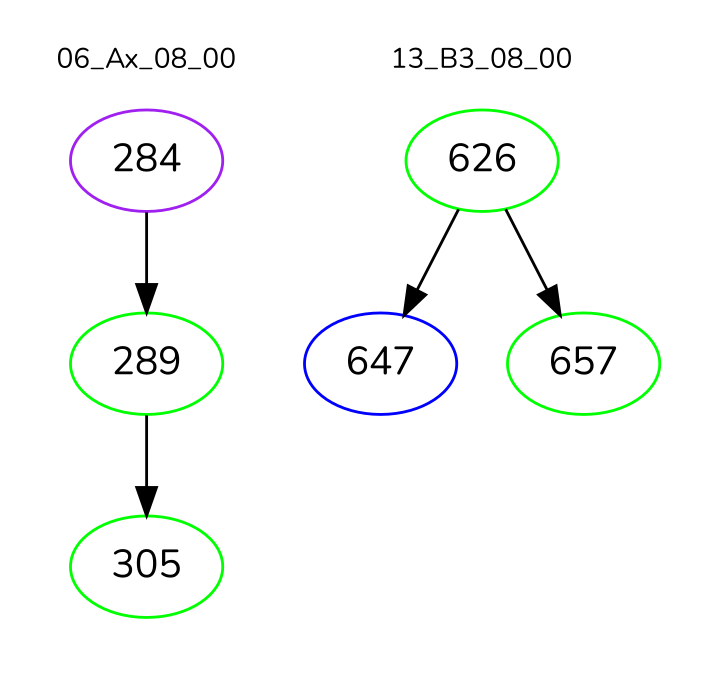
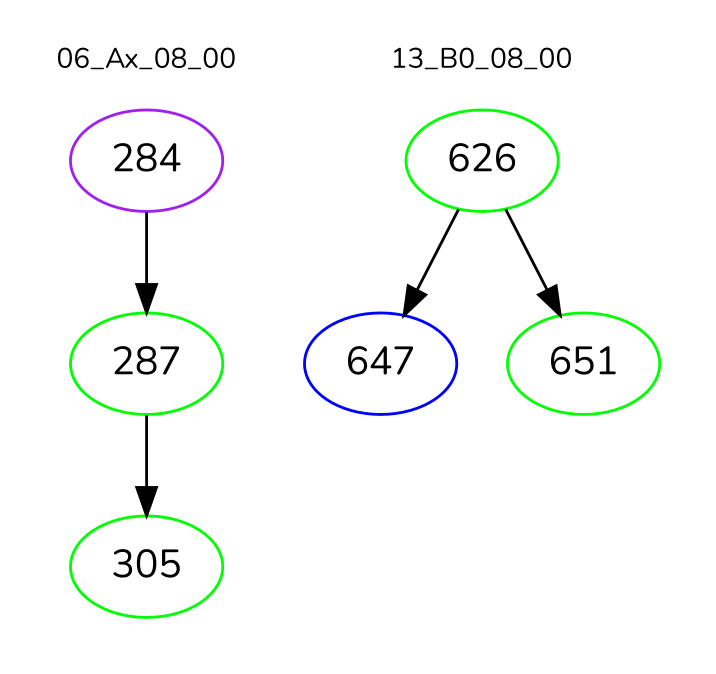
(482, 61) -> (482, 61)
(147, 364) -> (147, 364)
(584, 364) -> (584, 364)
